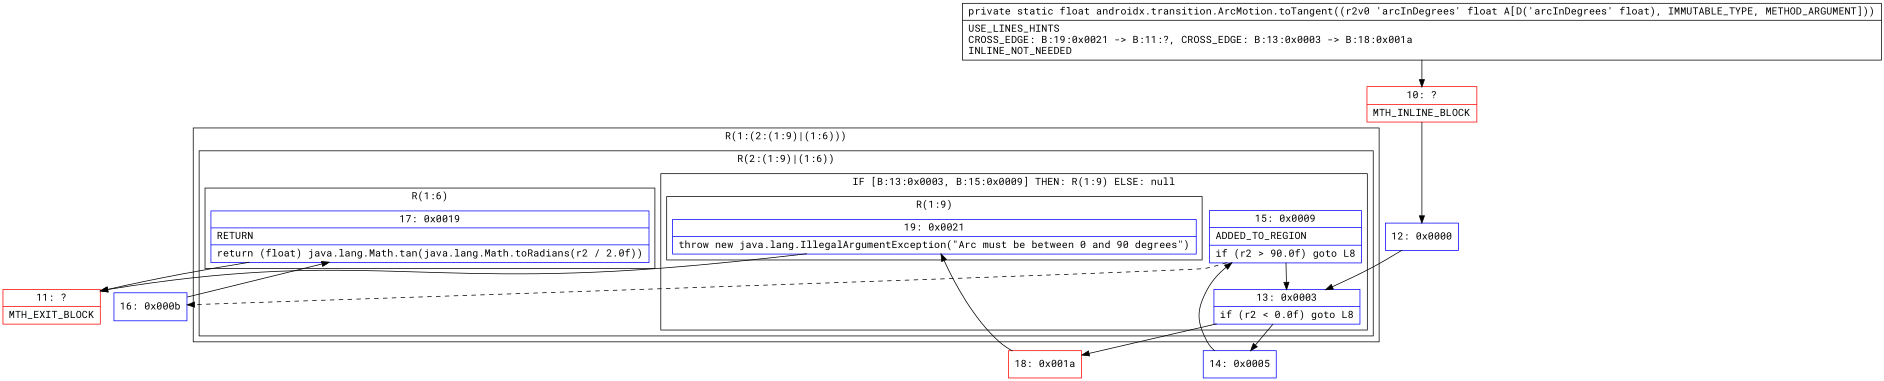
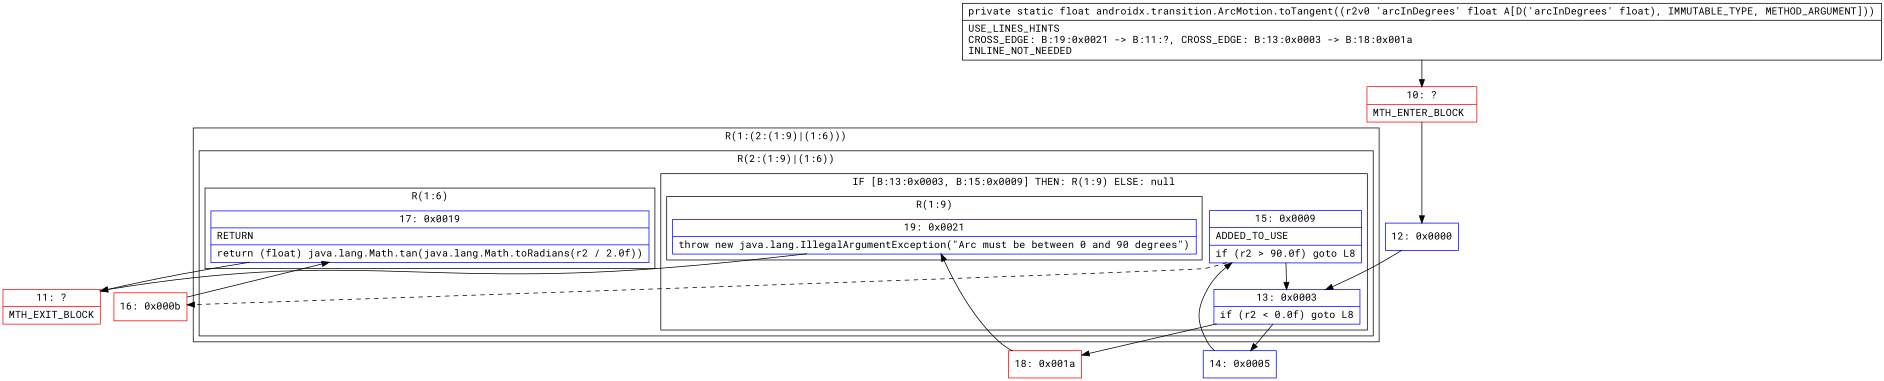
(1422, 113) -> (1419, 113)
(1261, 236) -> (1252, 236)
(150, 307) -> (150, 307)
